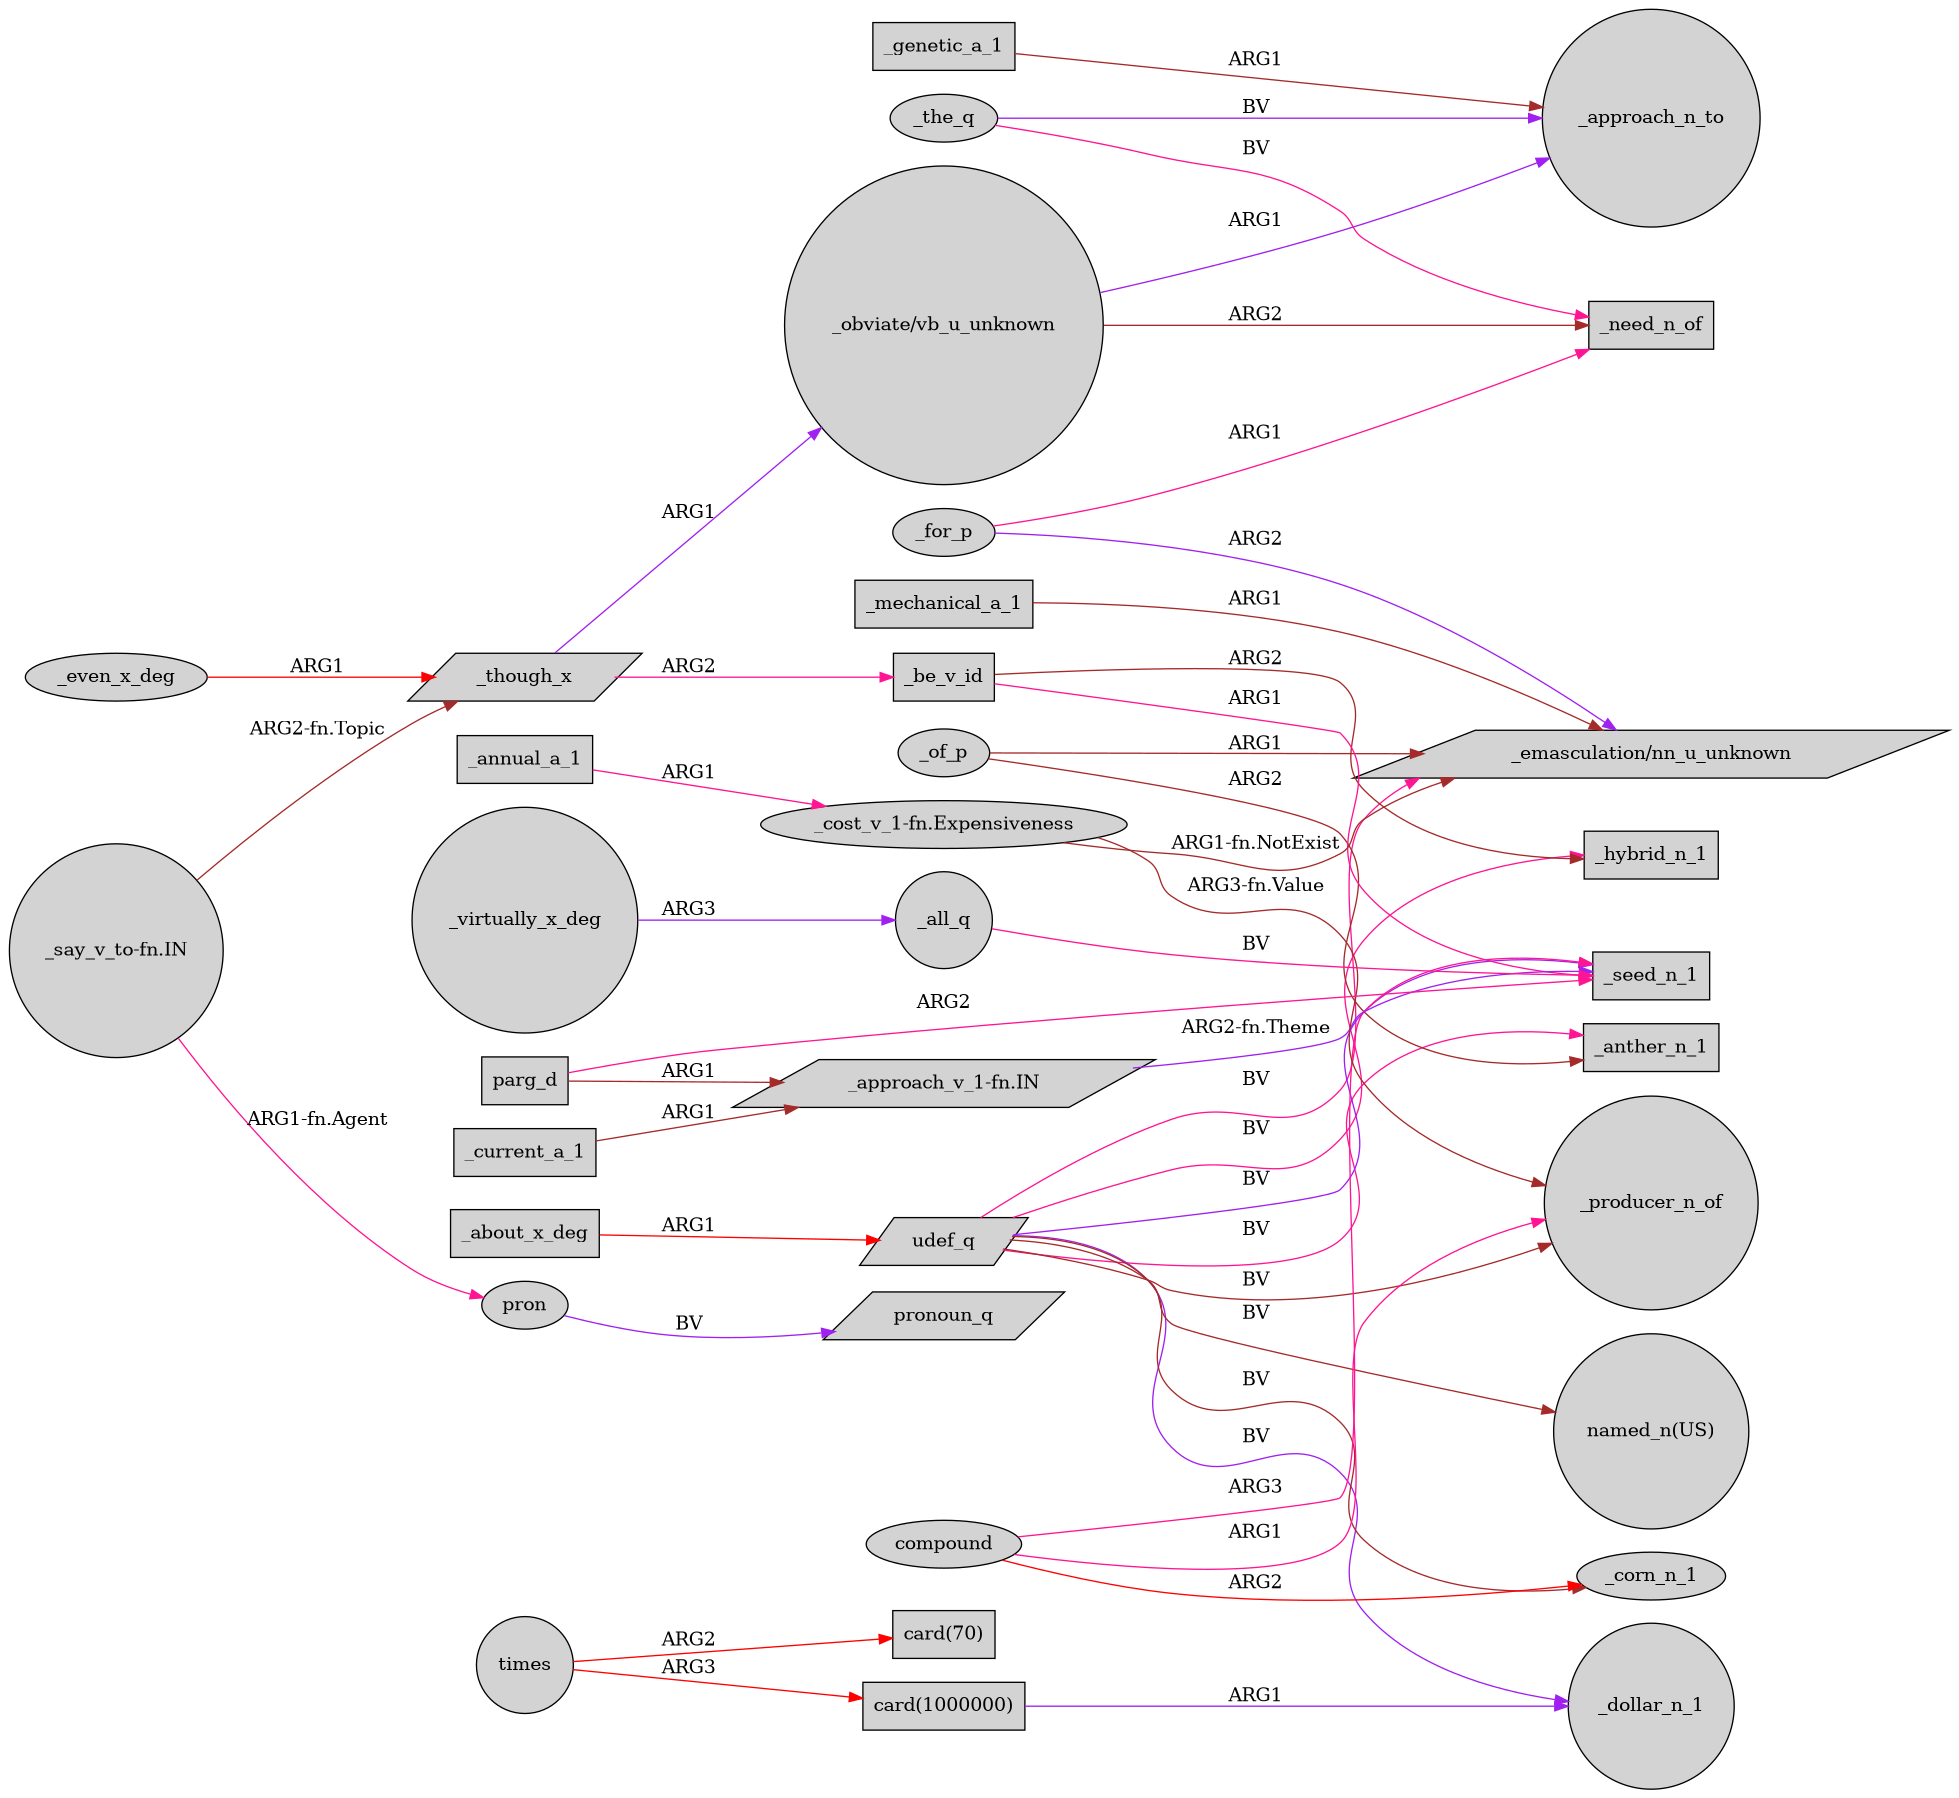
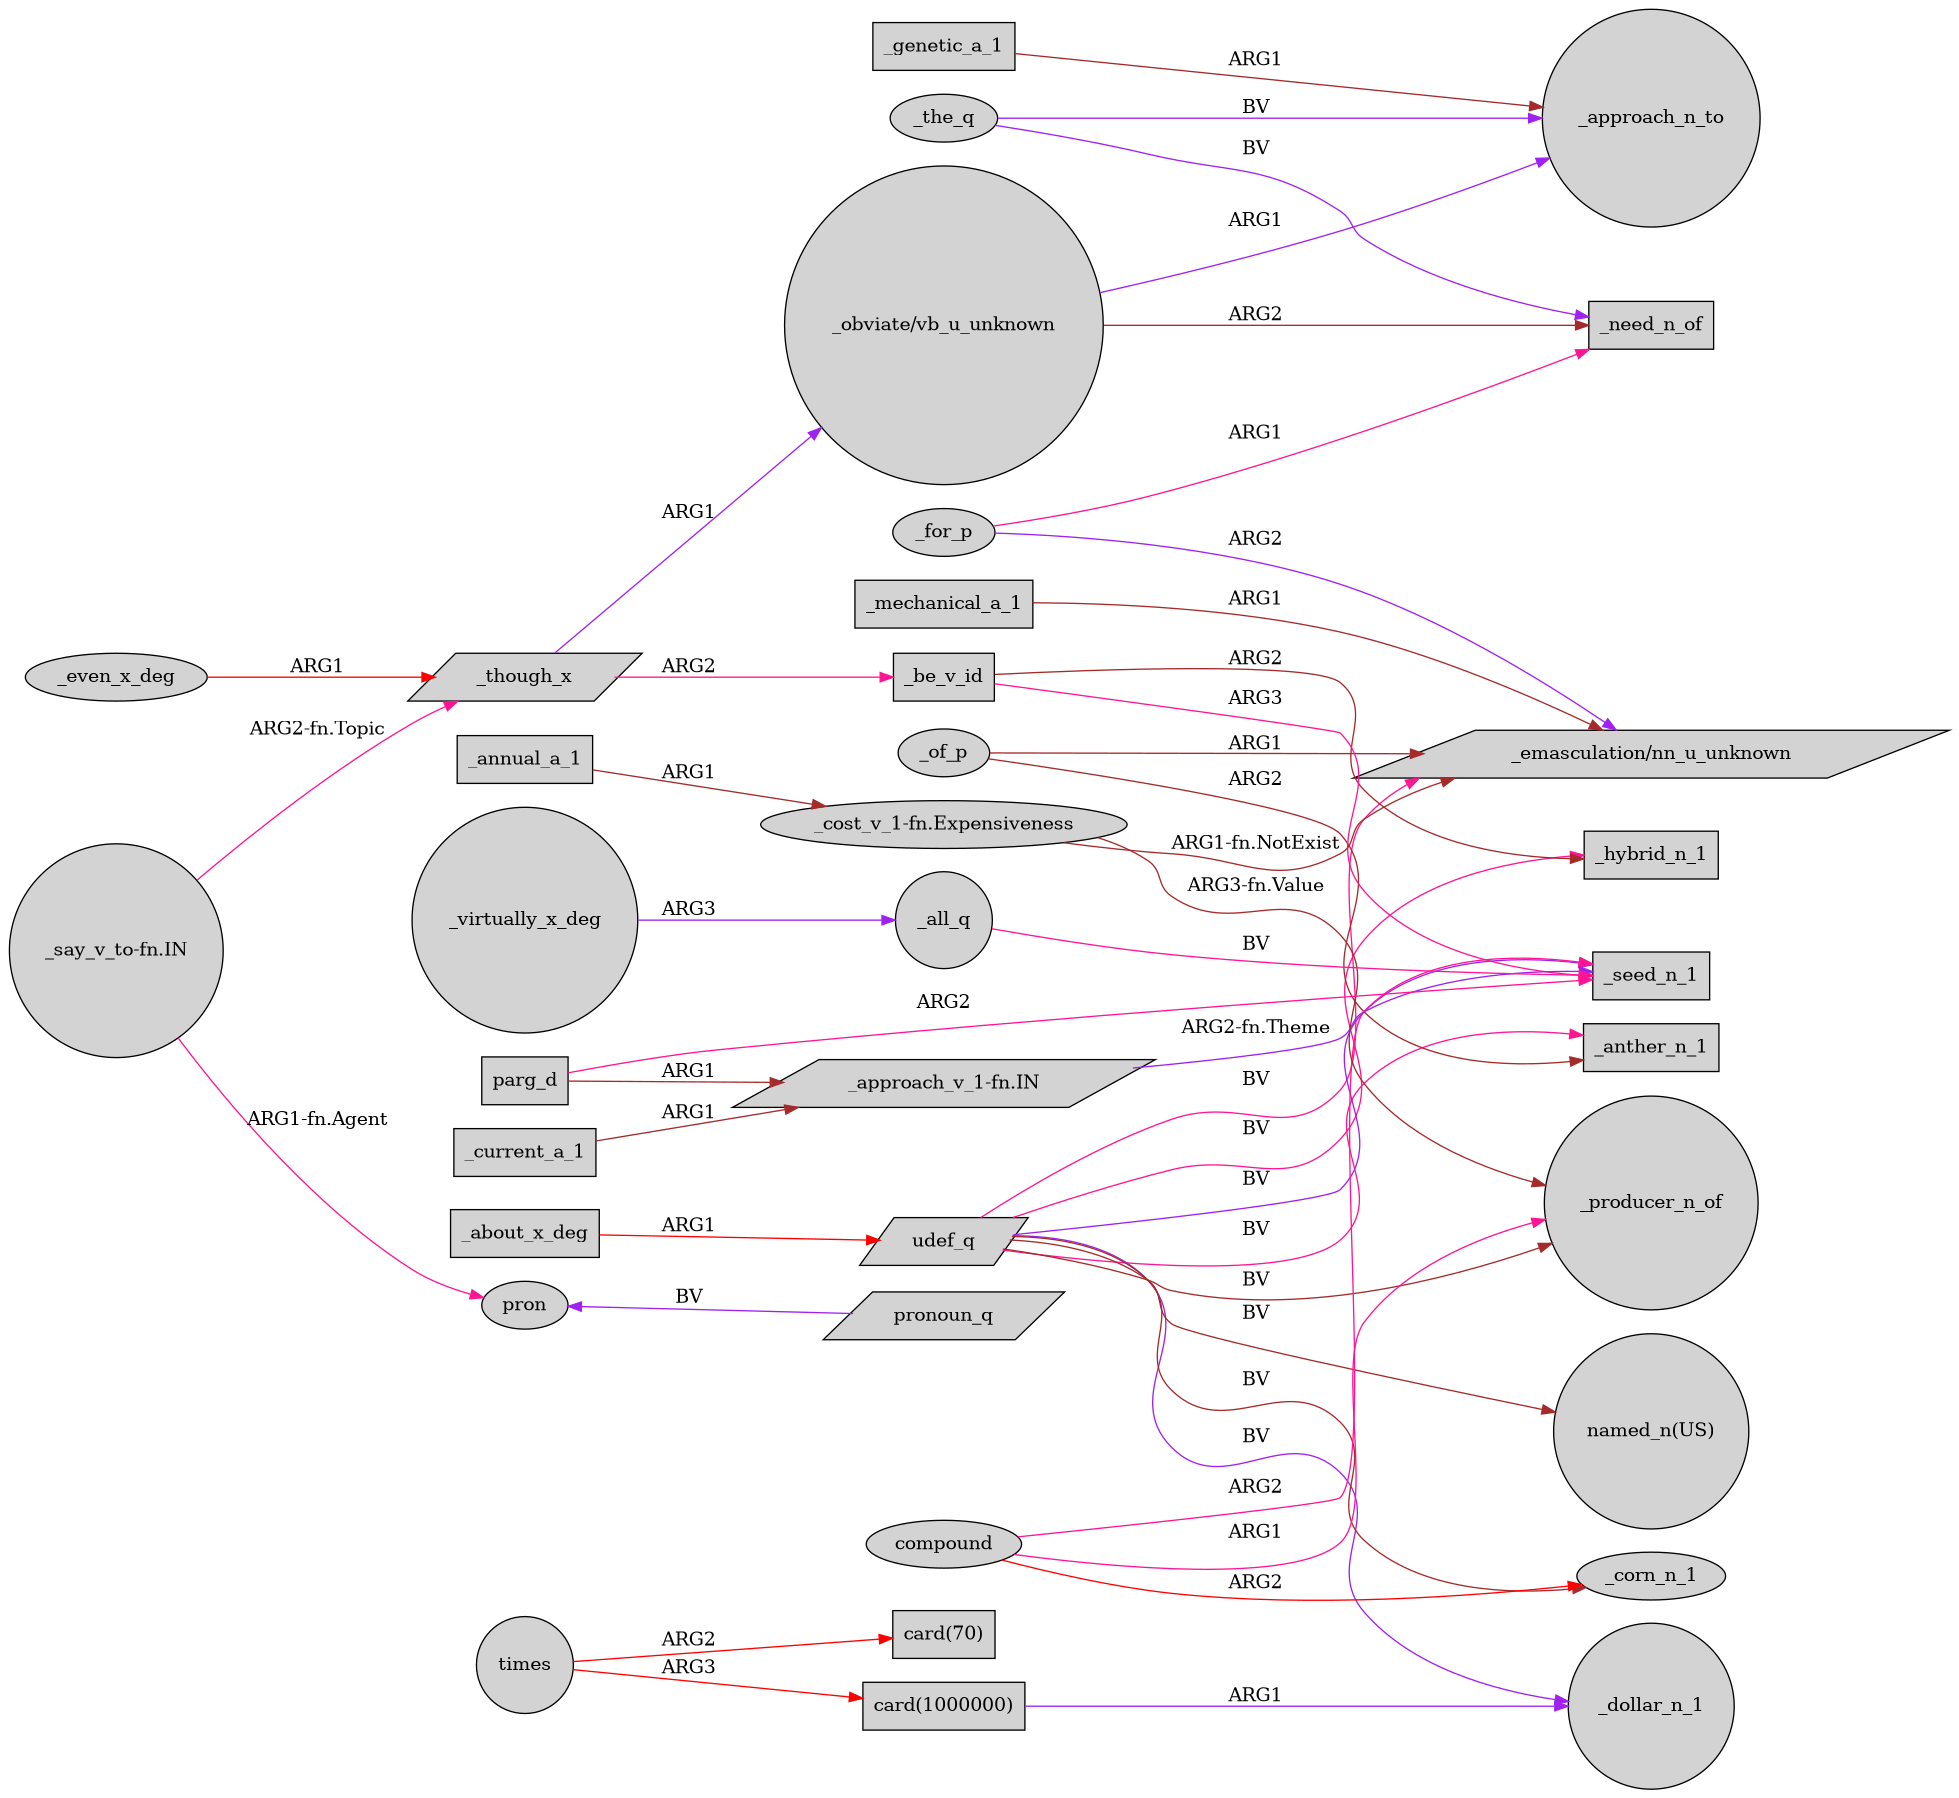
(1299, 188) -> (1299, 188)
(1256, 699) -> (1256, 699)
(317, 786) -> (317, 786)
(702, 787) -> (702, 787)
(692, 1337) -> (717, 1310)
(1256, 1488) -> (1256, 1488)
